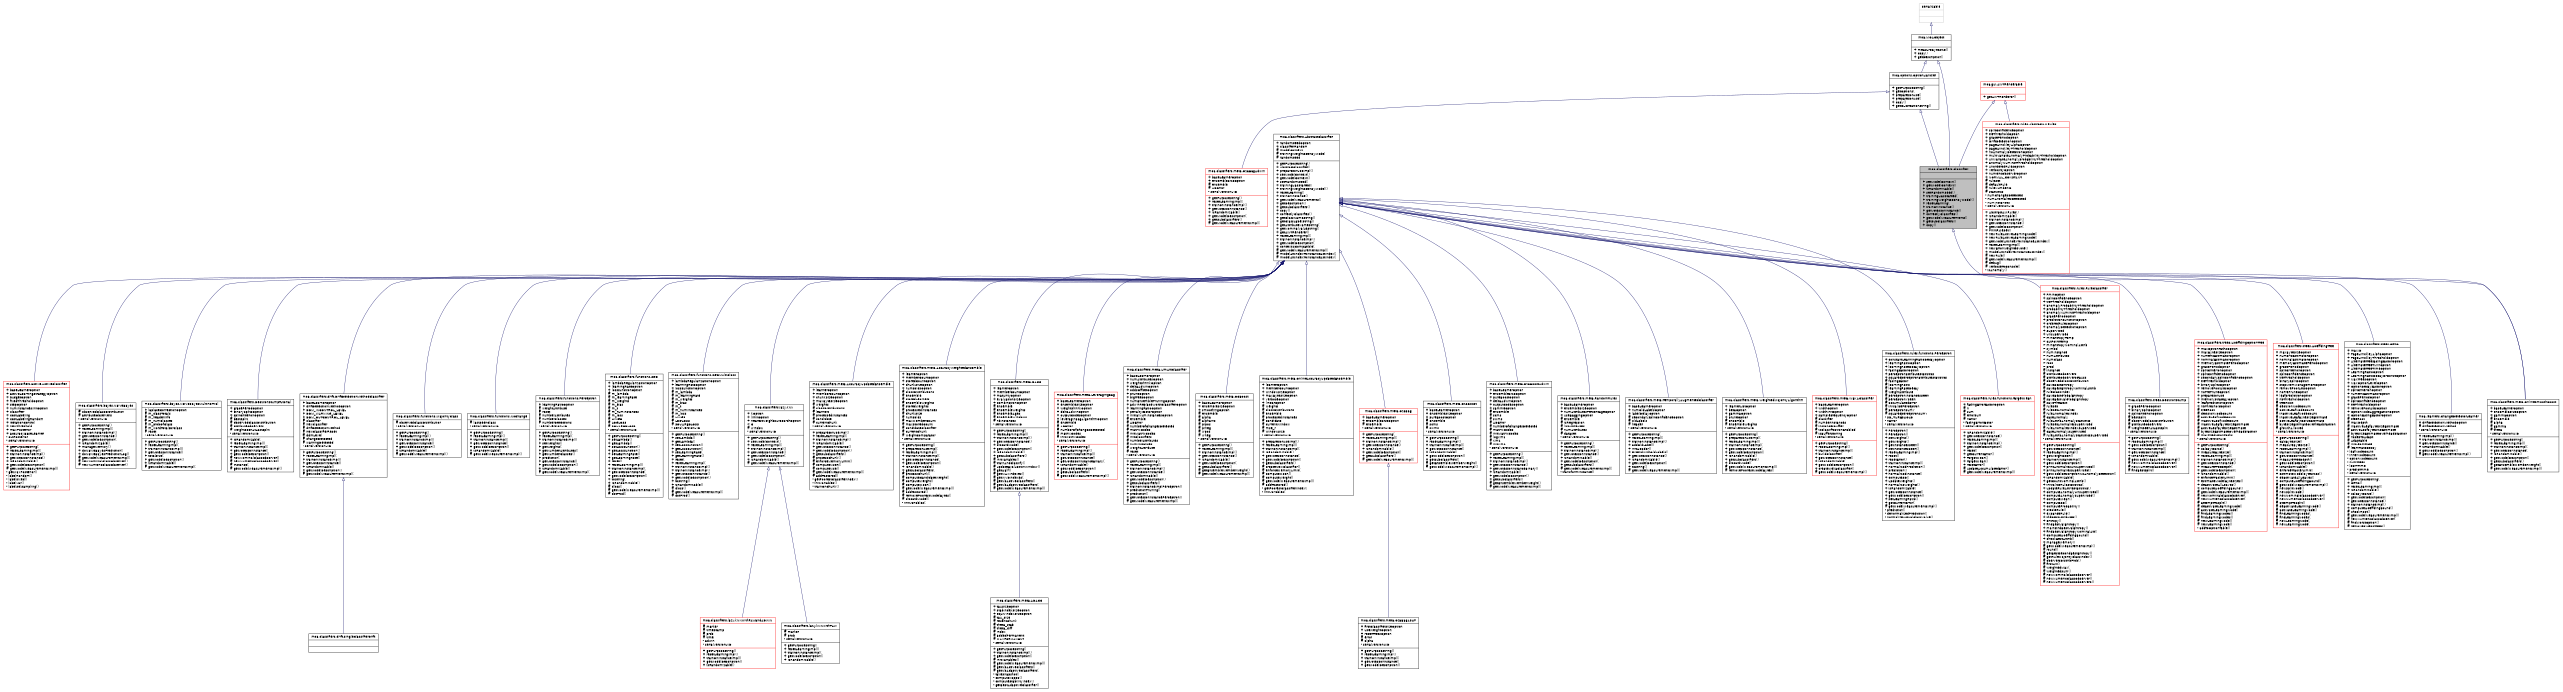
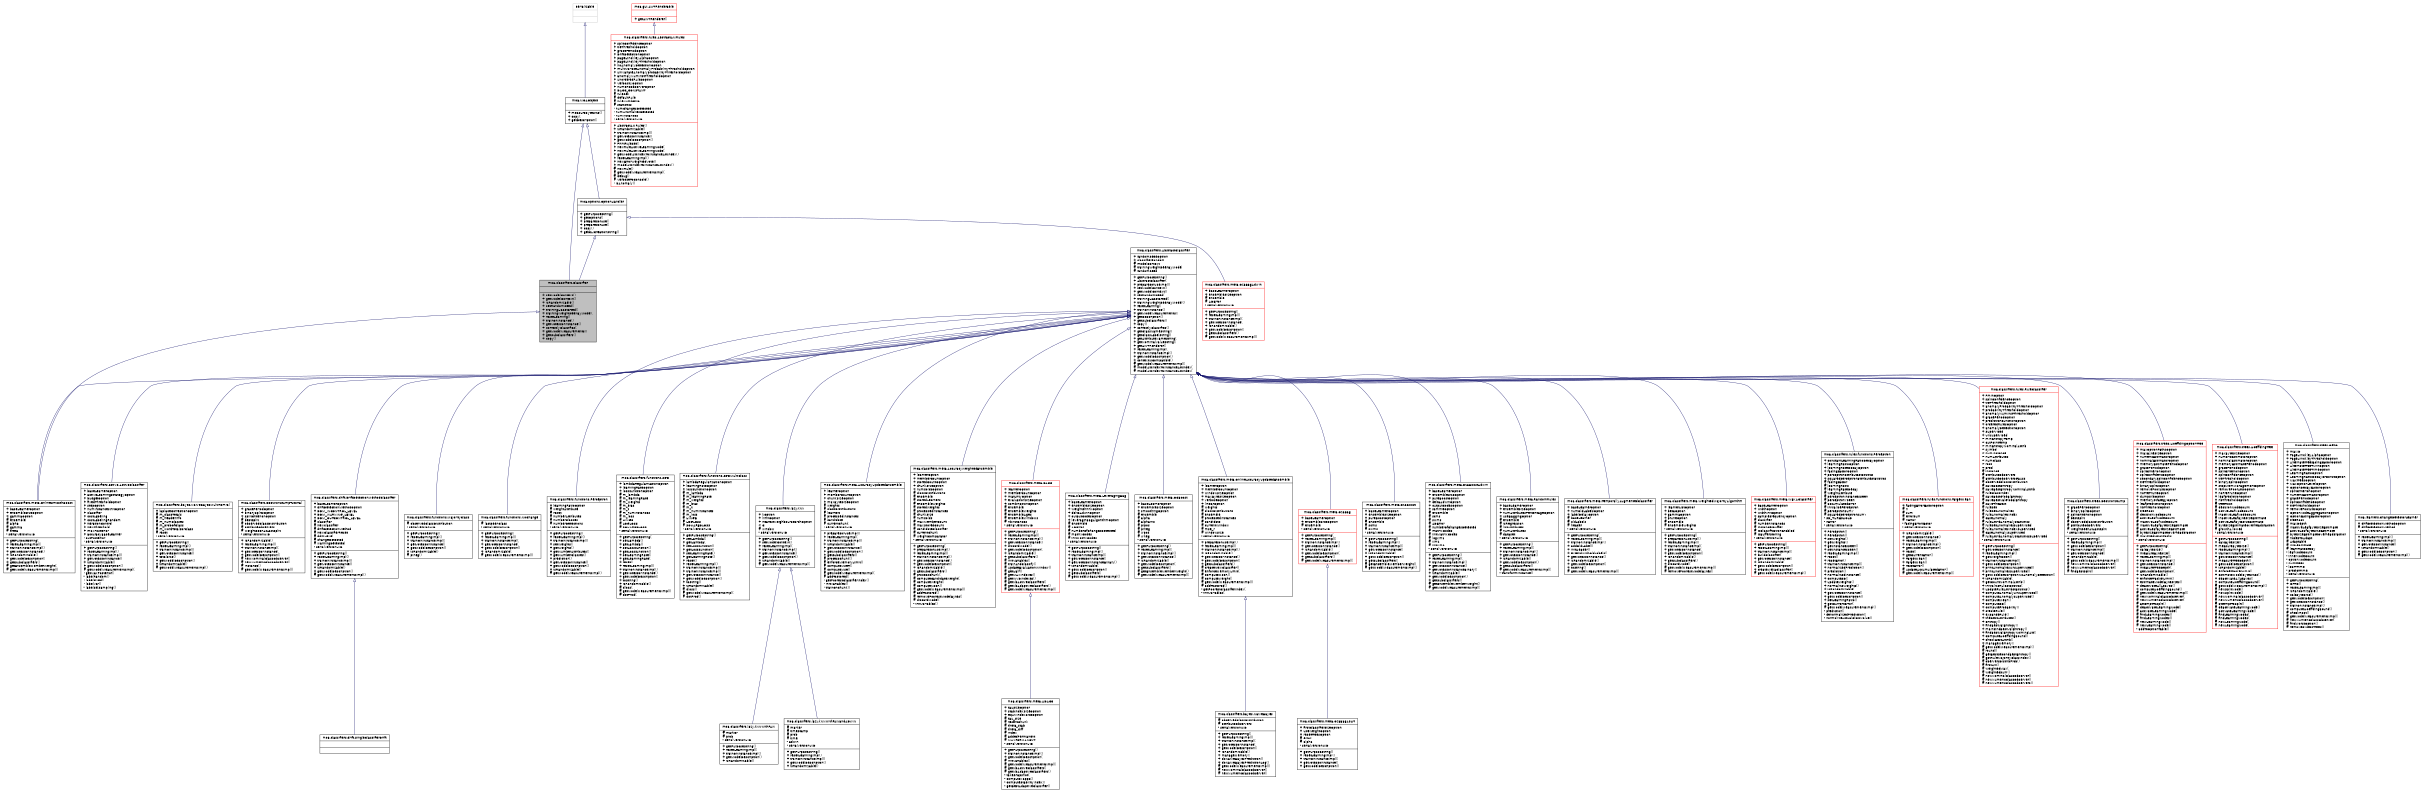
(1973, 133) -> none
(2004, 177) -> (630, 91)
(649, 278) -> (1246, 655)
(2211, 396) -> (2151, 497)
(1656, 417) -> (1579, 518)
(37, 436) -> (114, 537)
(1019, 436) -> (1031, 537)
(1086, 436) -> (1097, 537)
(1157, 436) -> none
(422, 454) -> (414, 555)
(738, 643) -> (822, 744)
